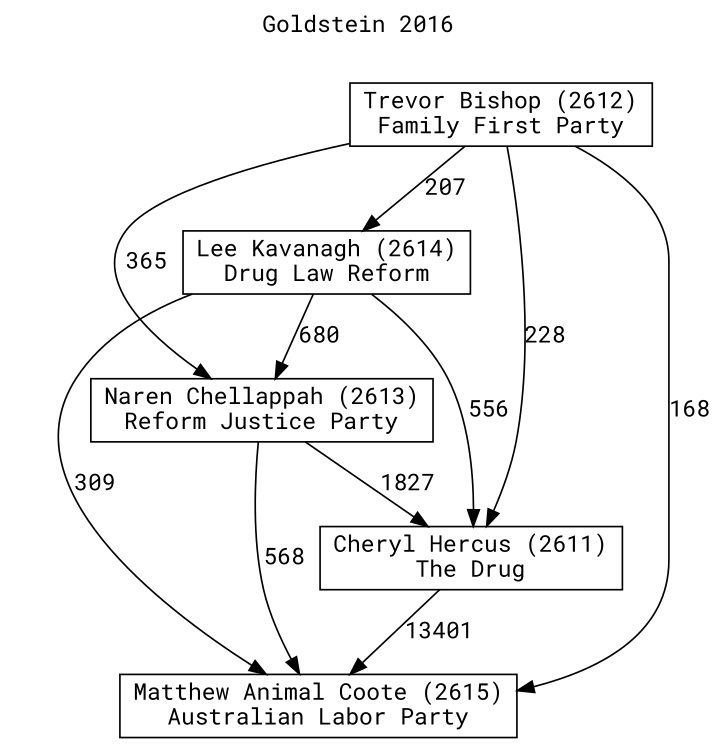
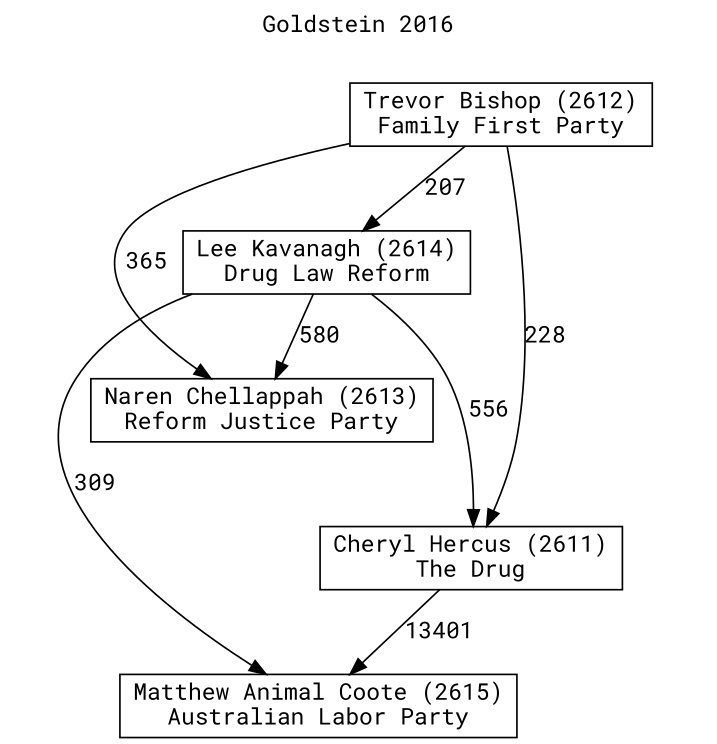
(319, 336) -> (319, 336)
(669, 433) -> none
(360, 479) -> none
(258, 554) -> none
